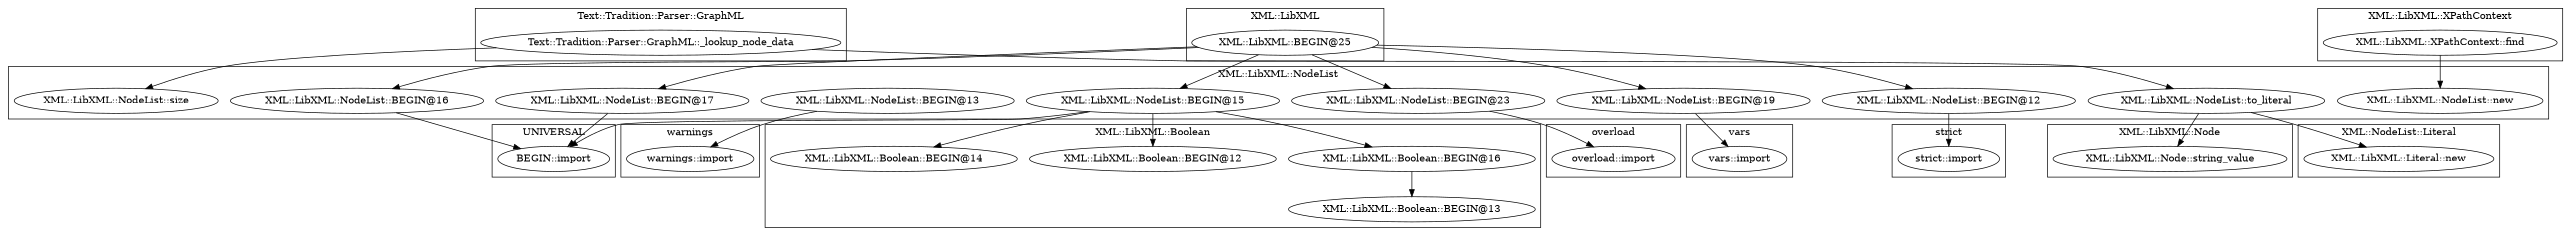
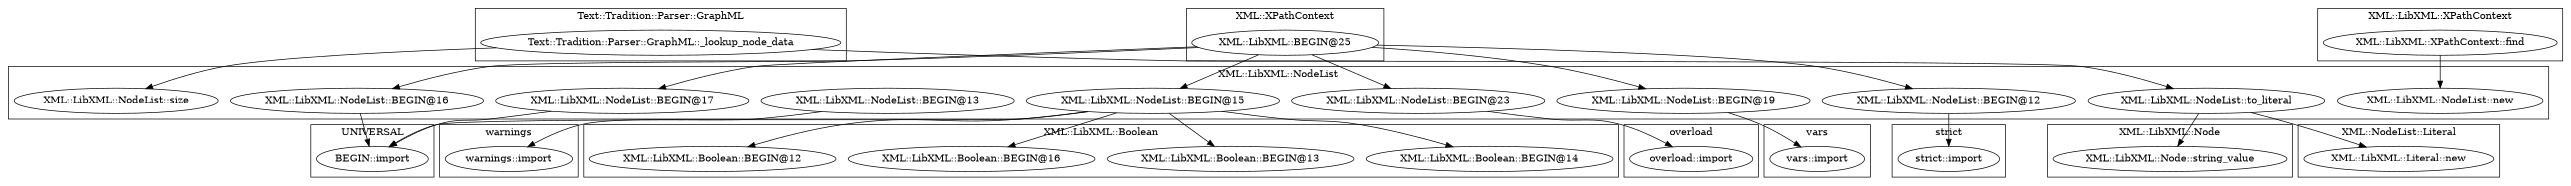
(1285, 16) -> (1285, 16)
(1412, 181) -> (1191, 129)
